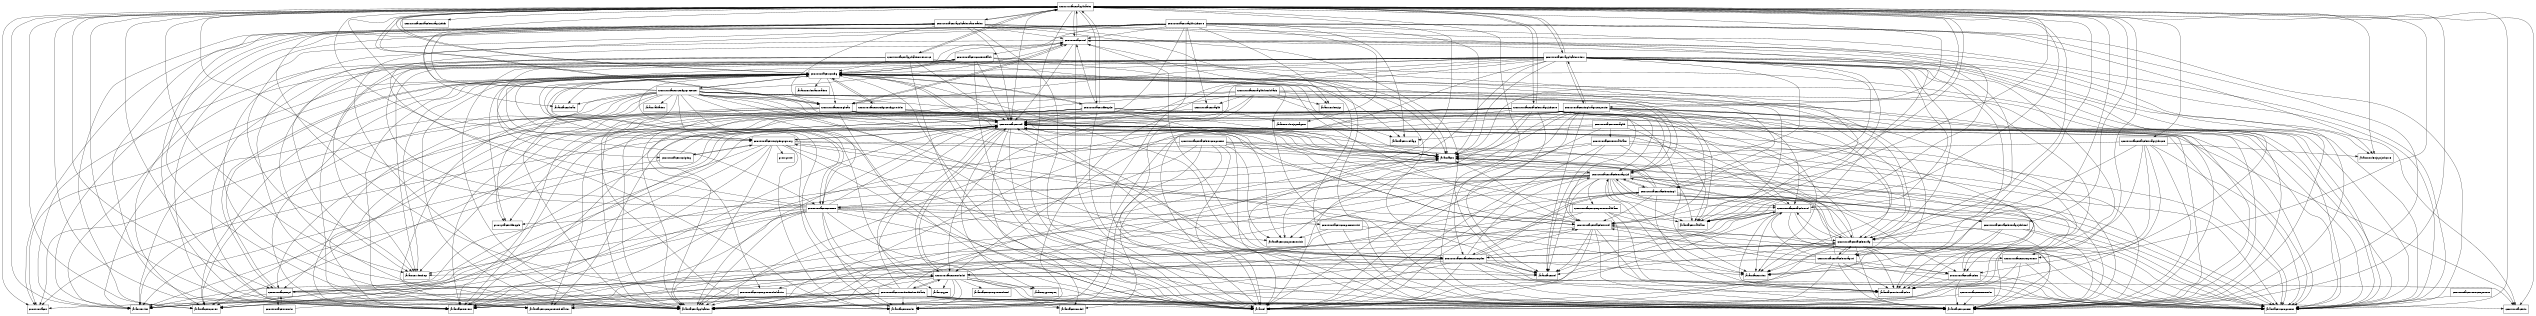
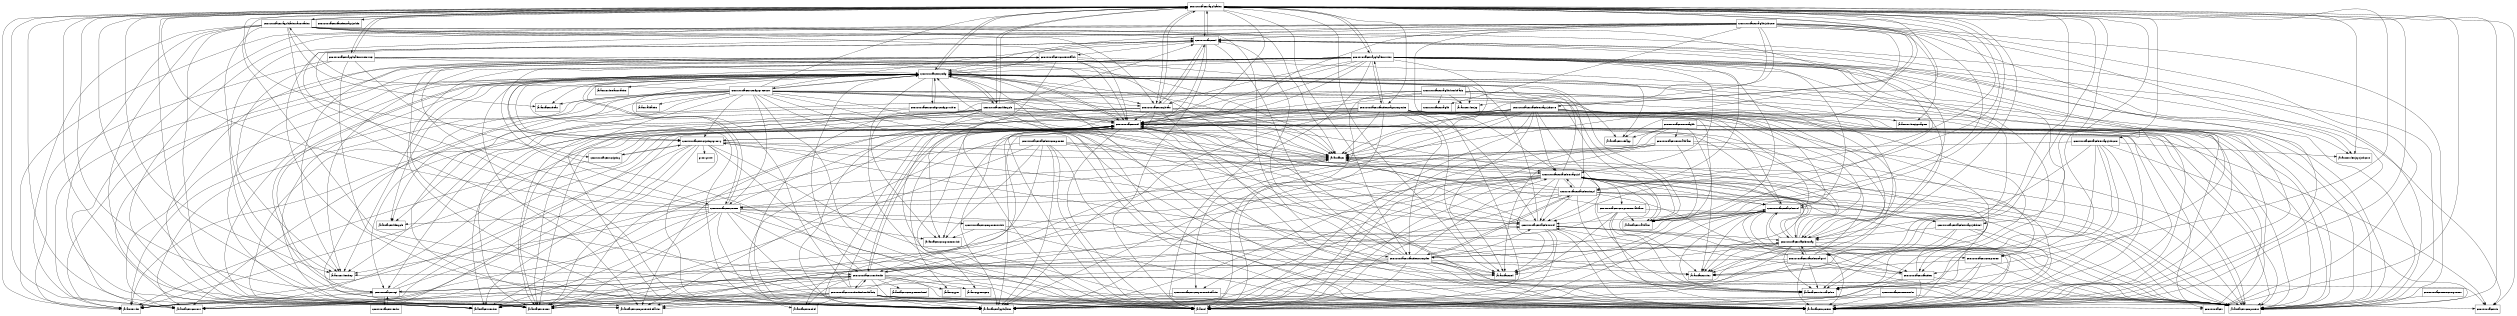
(1586, 108) -> (1383, 108)
(507, 225) -> (391, 225)
(1711, 280) -> (1661, 277)
none -> (1425, 289)
